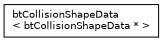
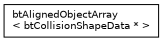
(81, 21) -> (81, 21)
